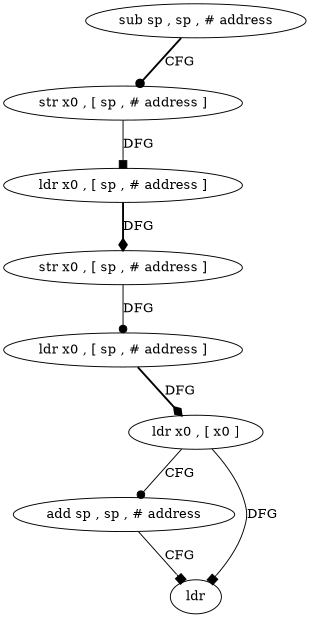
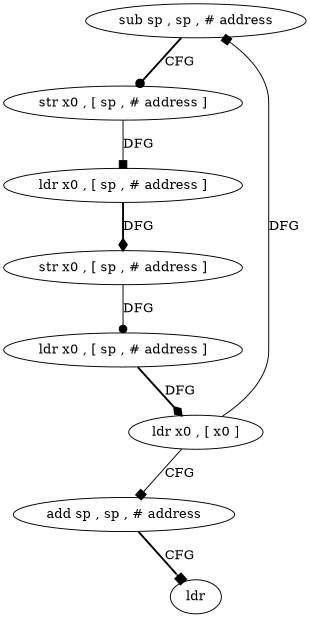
(163, 470) -> (163, 470)
(247, 511) -> (269, 232)
(158, 553) -> (158, 553)
